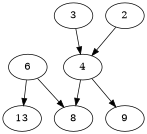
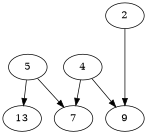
(74, 16) -> none
(106, 39) -> (125, 63)
(28, 67) -> (28, 67)
(74, 119) -> (74, 119)
